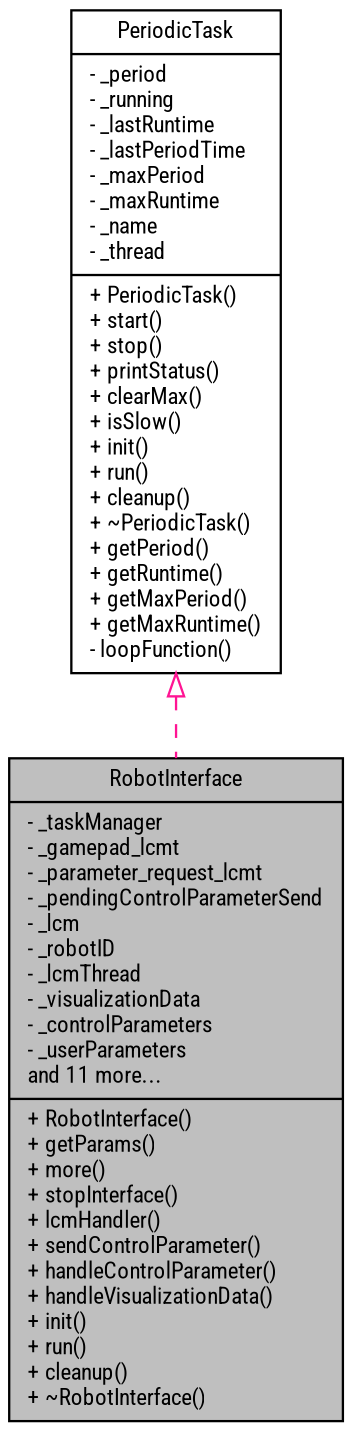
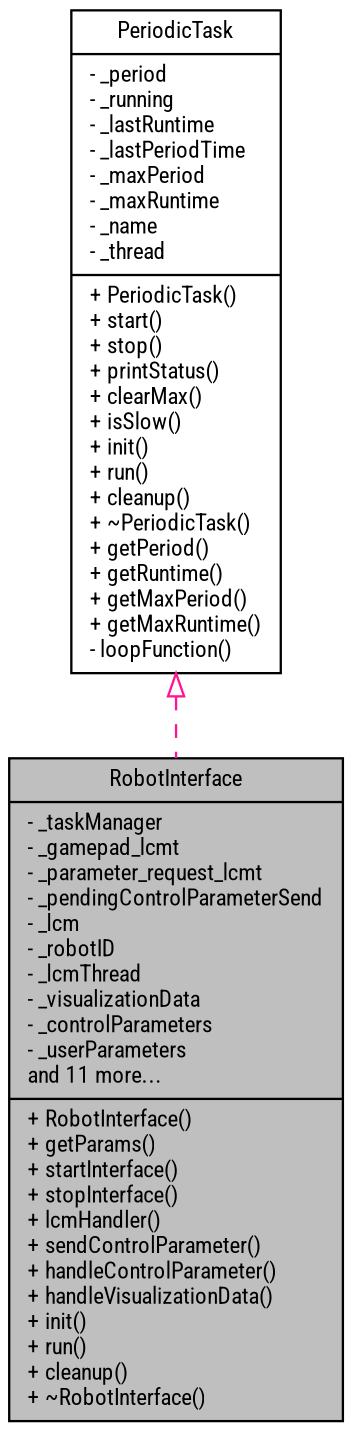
(67, 1170) -> (104, 1170)
